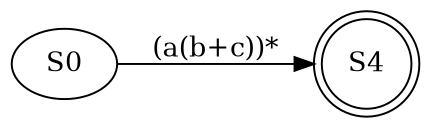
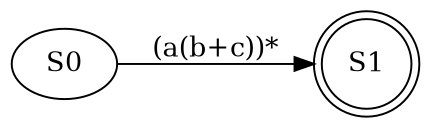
(367, 64) -> (367, 64)
